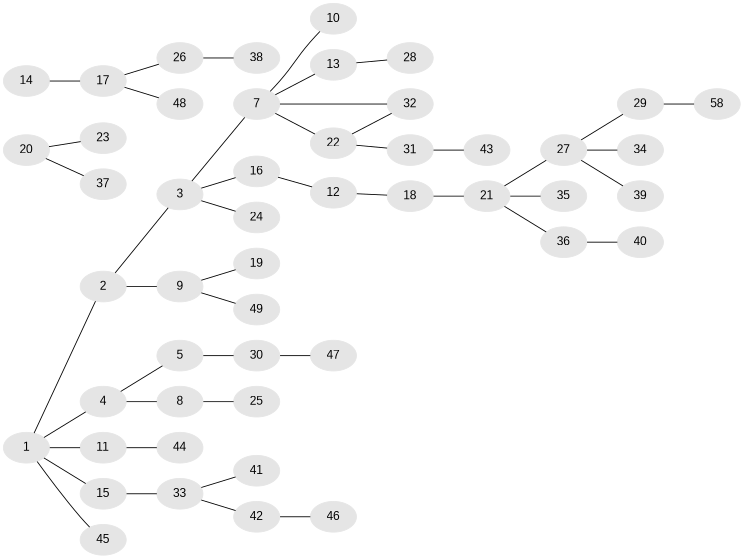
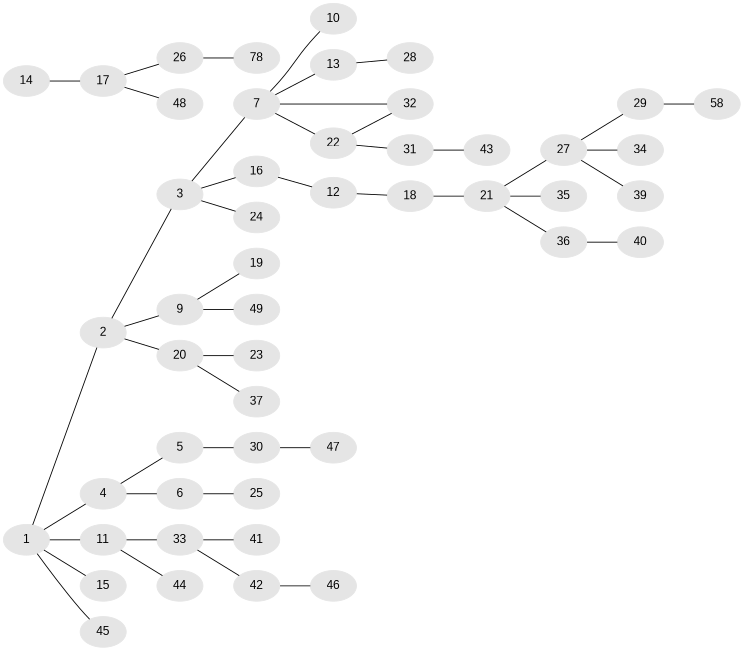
(257, 58) -> (257, 58)
none -> (142, 344)
(180, 402) -> (180, 494)
(142, 494) -> (142, 540)
